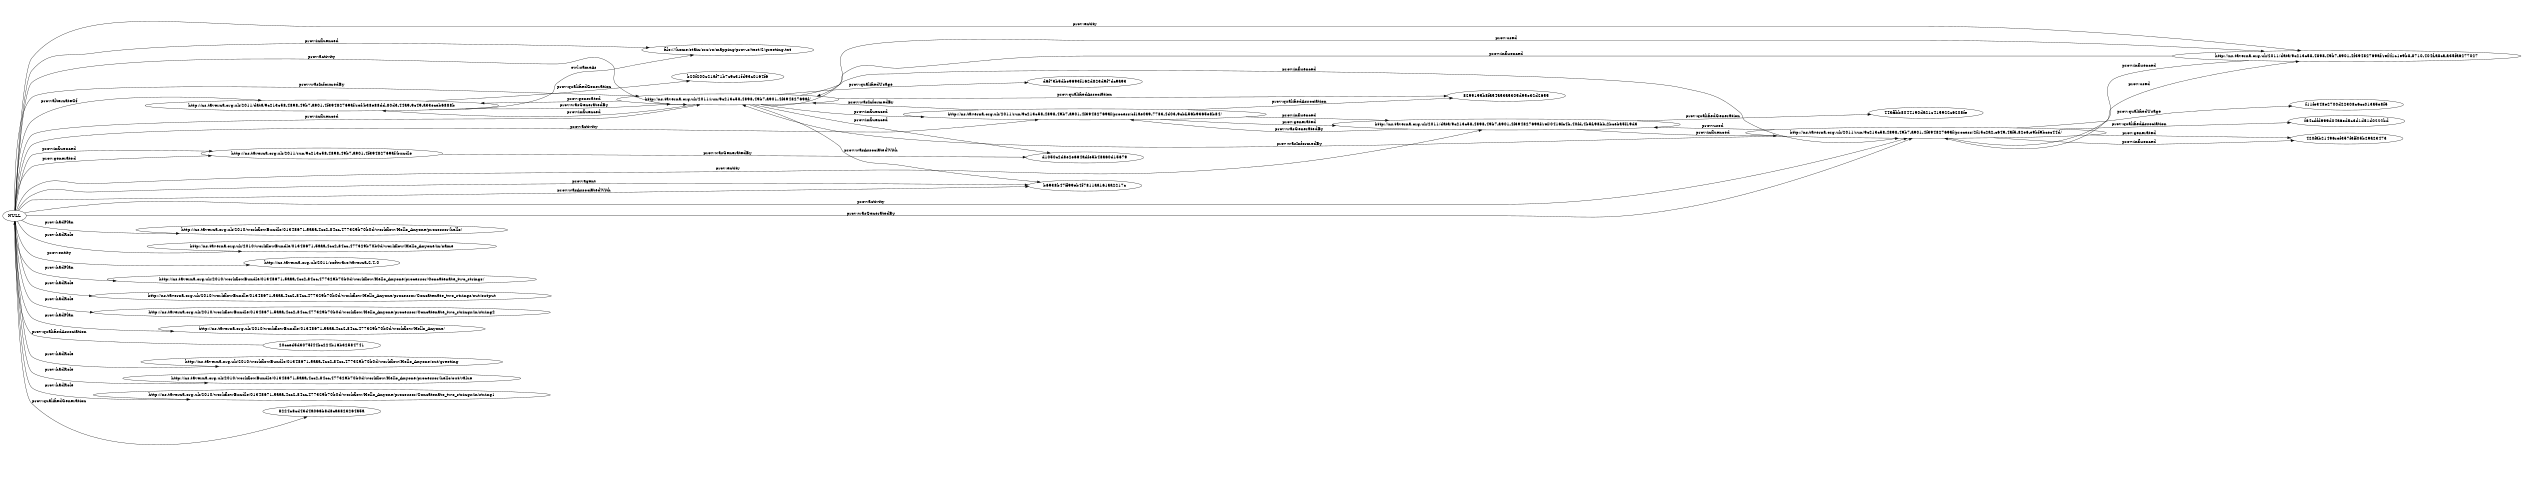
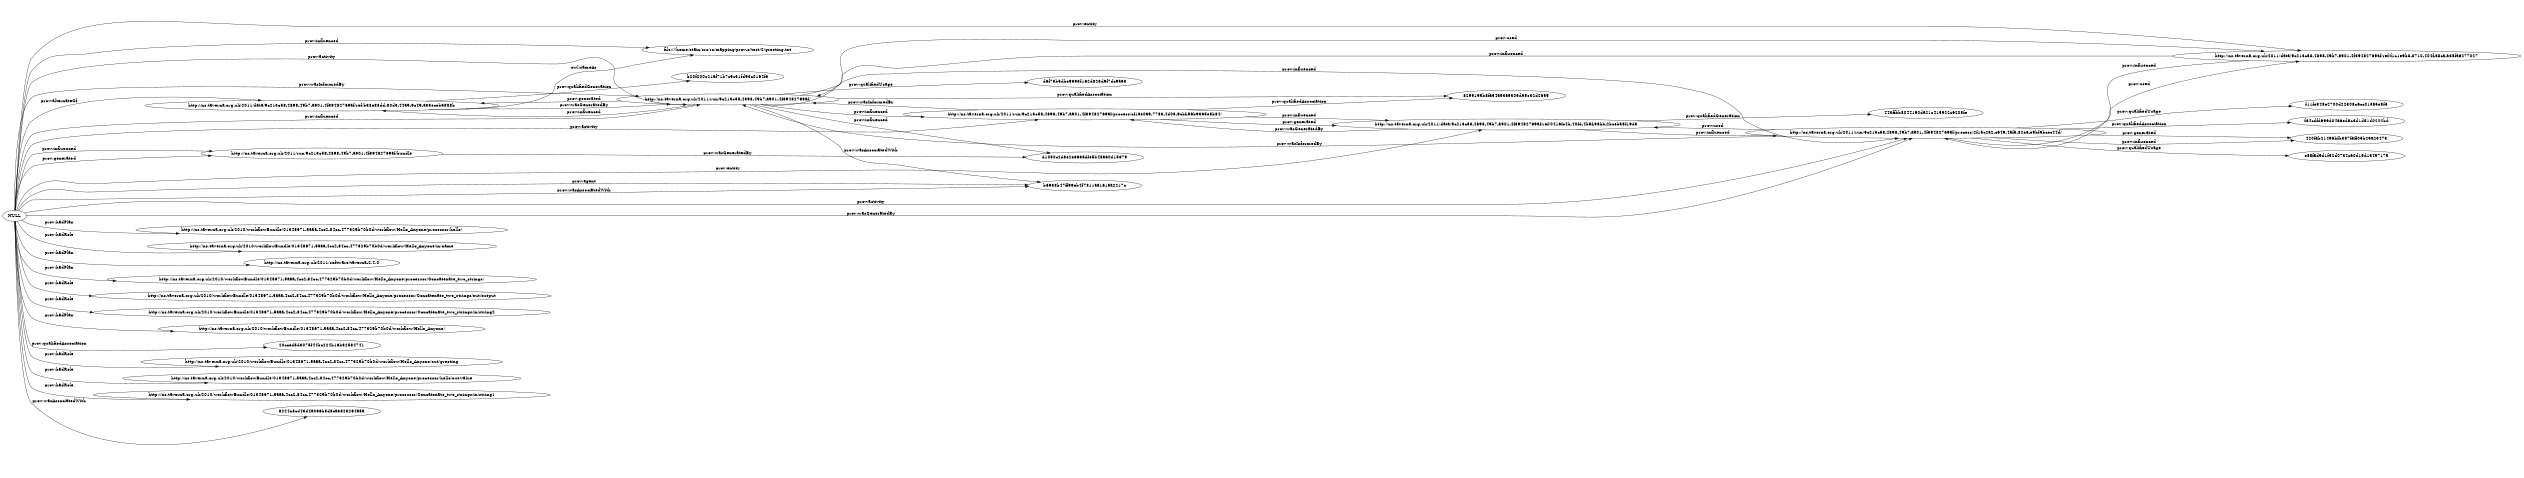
(2347, 139) -> (2347, 139)
none -> (2347, 156)
(1085, 157) -> (1085, 157)
(59, 253) -> (59, 253)
(91, 341) -> (84, 350)
(59, 401) -> (59, 401)
